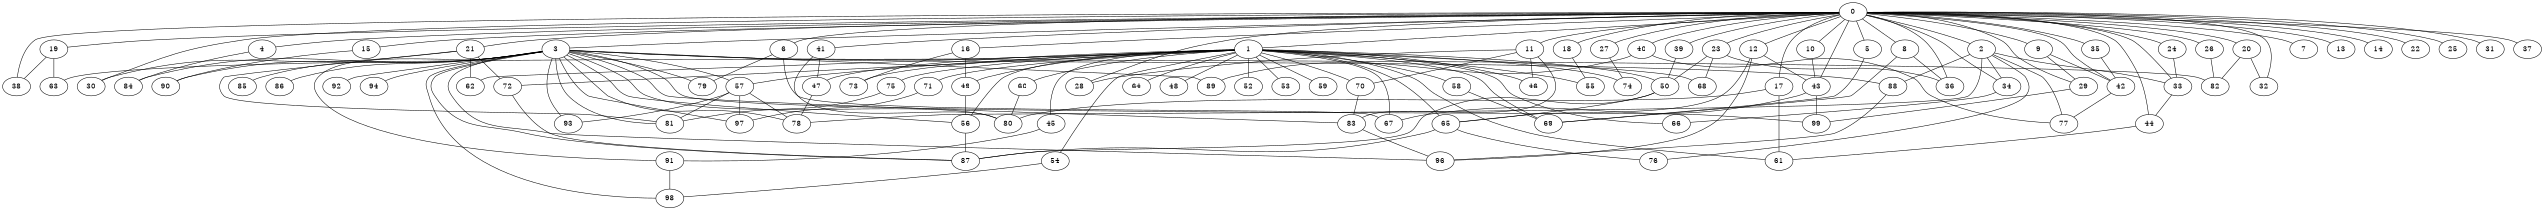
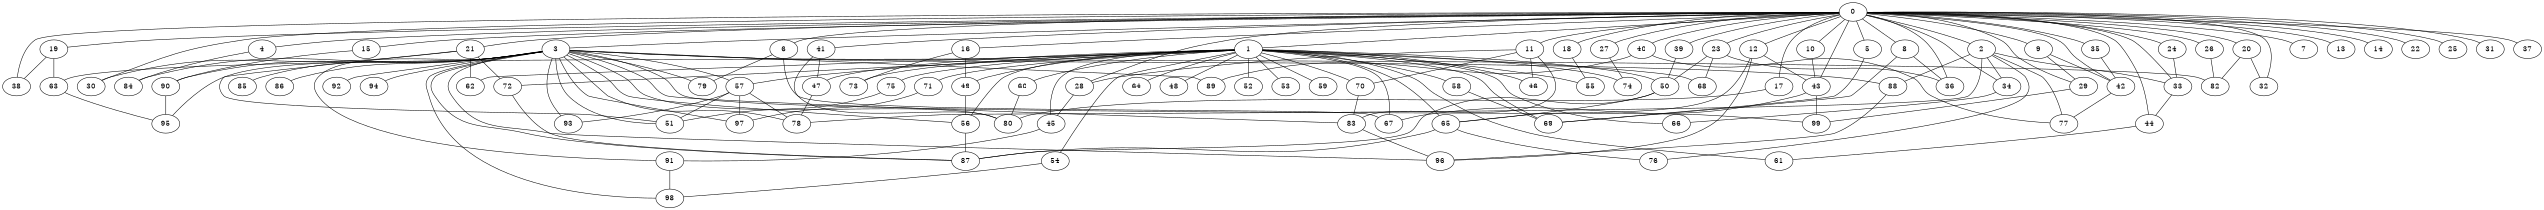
none -> (1065, 105)
none -> (166, 124)
(670, 124) -> (670, 124)
(1779, 124) -> none
